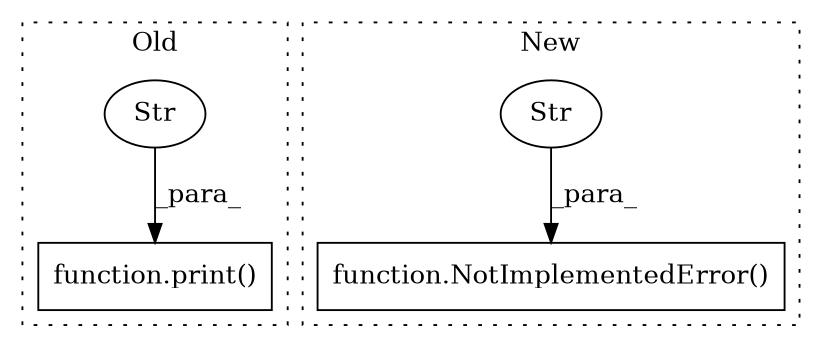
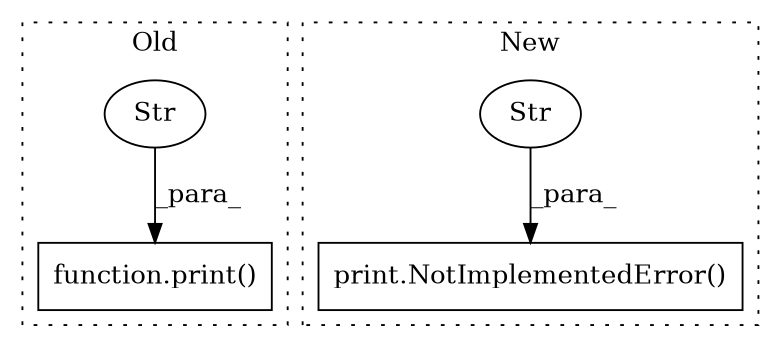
(551, 276) -> (531, 276)
